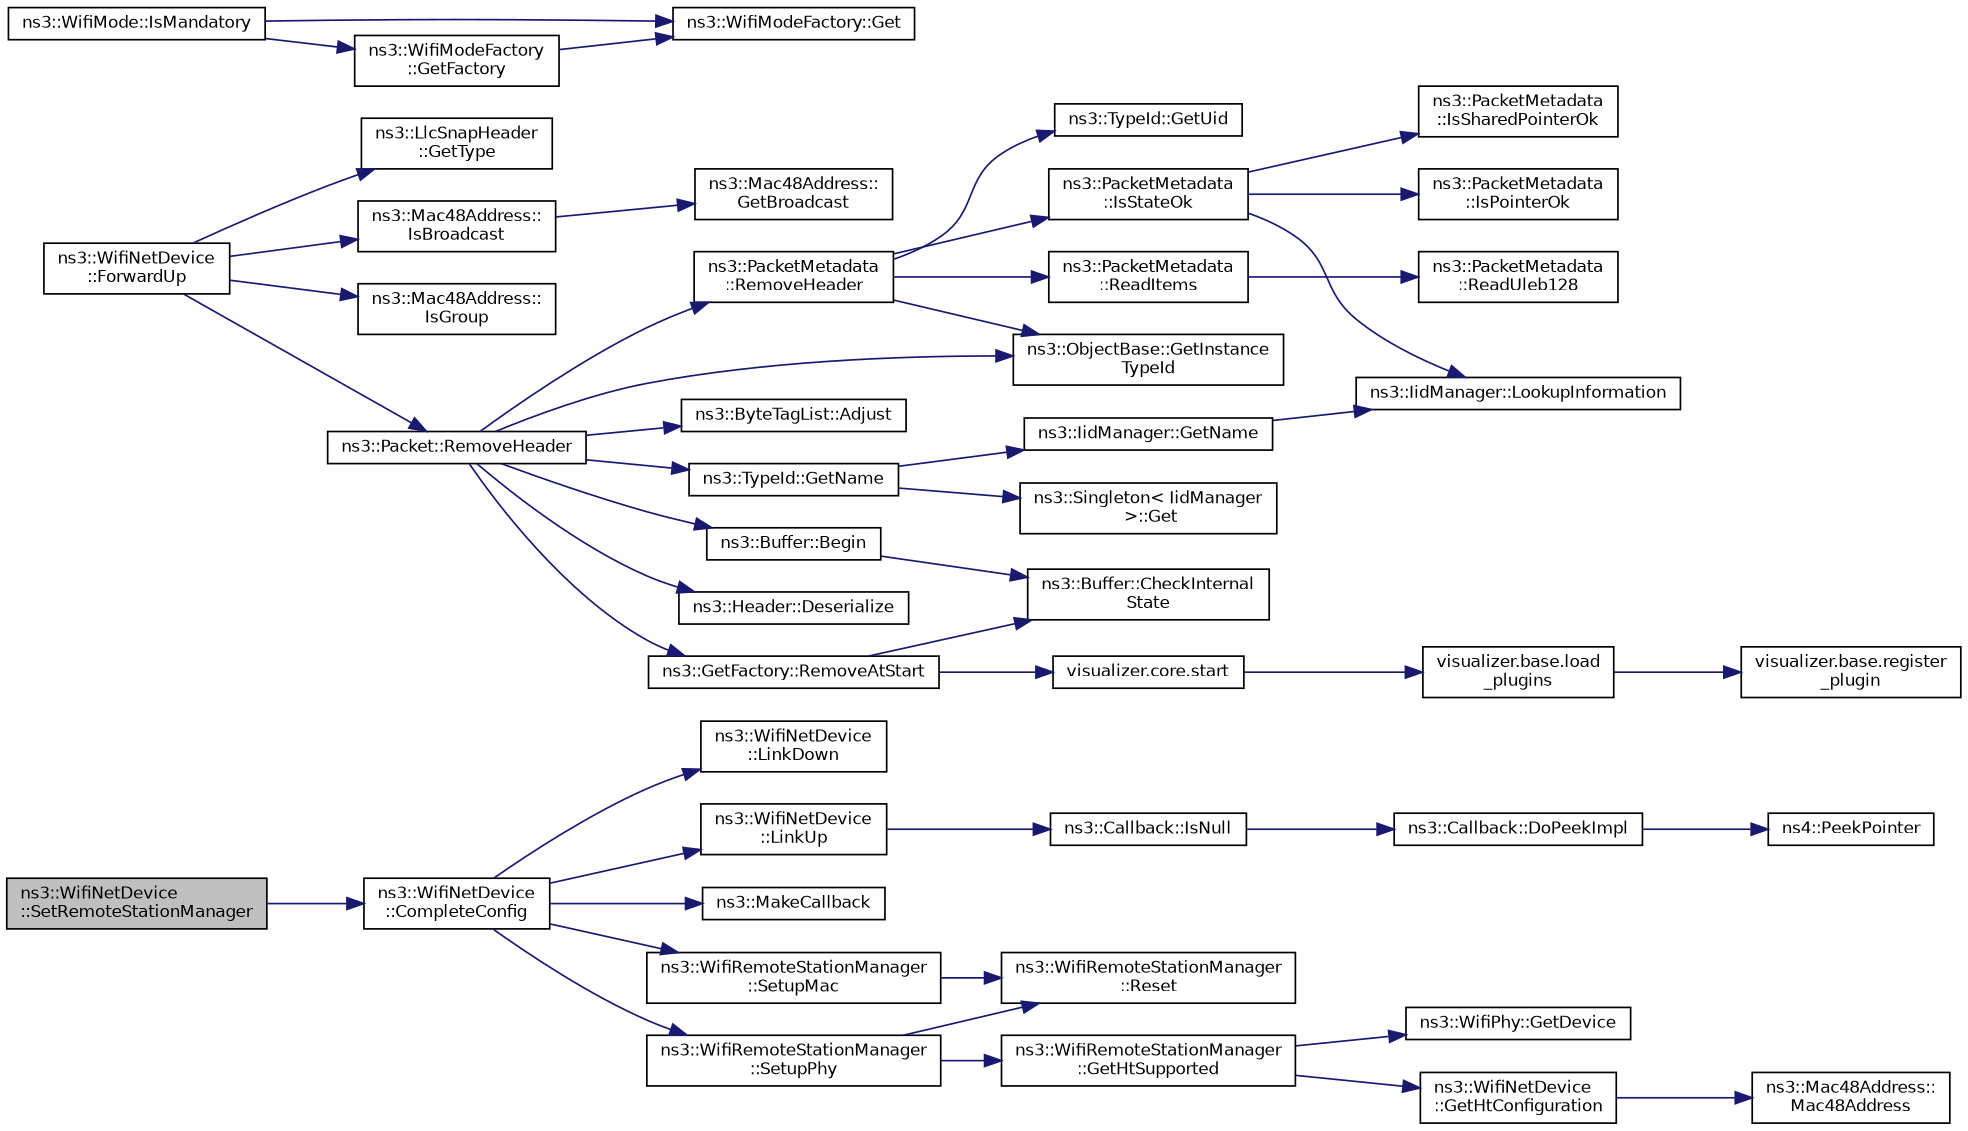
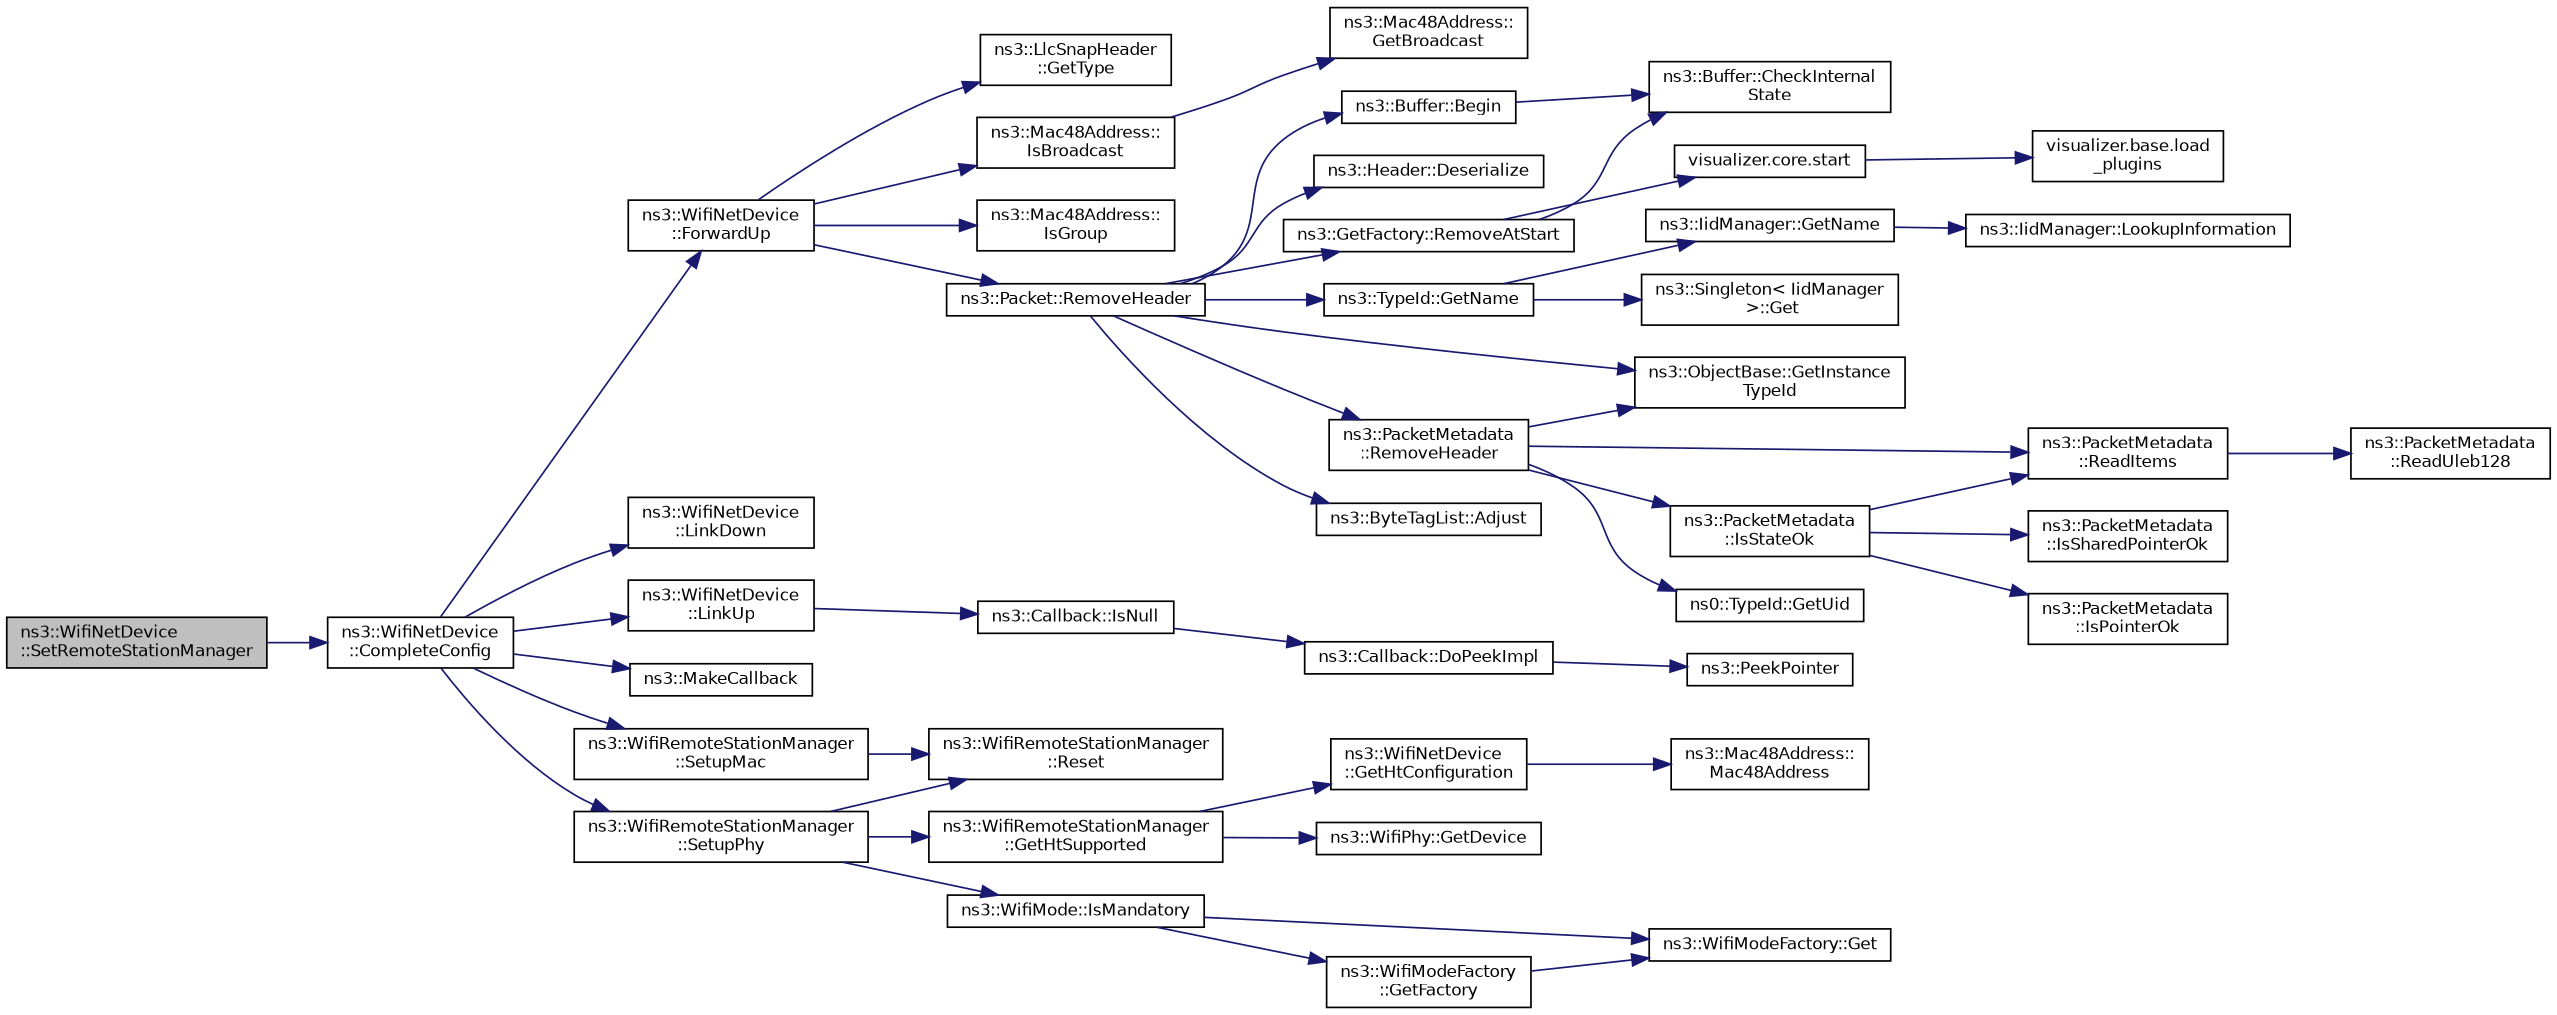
(1148, 120) -> (1770, 605)
(1339, 301) -> (1940, 494)
none -> (566, 441)
(1851, 672) -> none
(1851, 829) -> (1770, 670)
none -> (912, 877)
